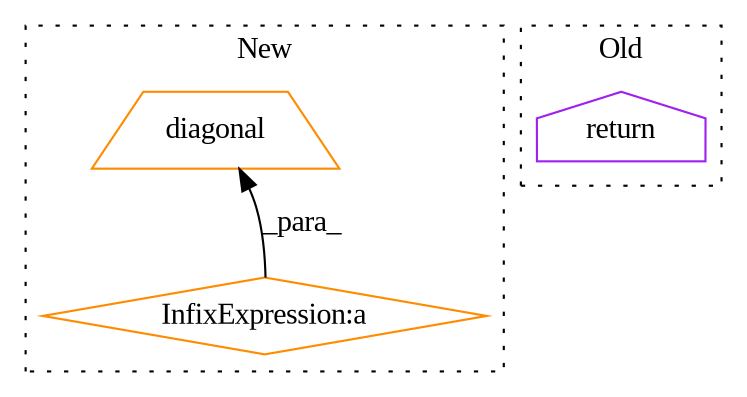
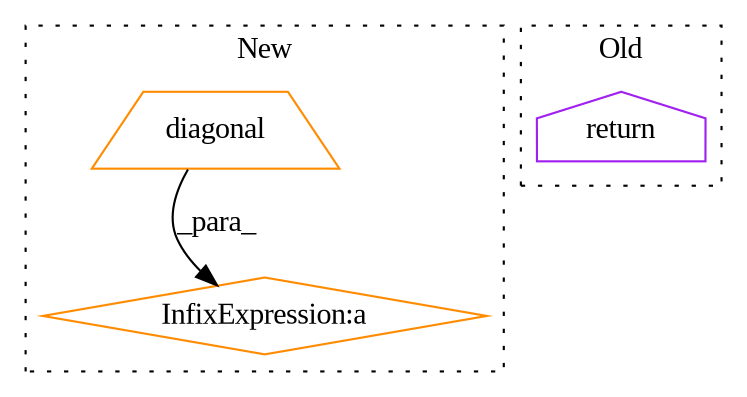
(262, 232) -> (173, 223)
